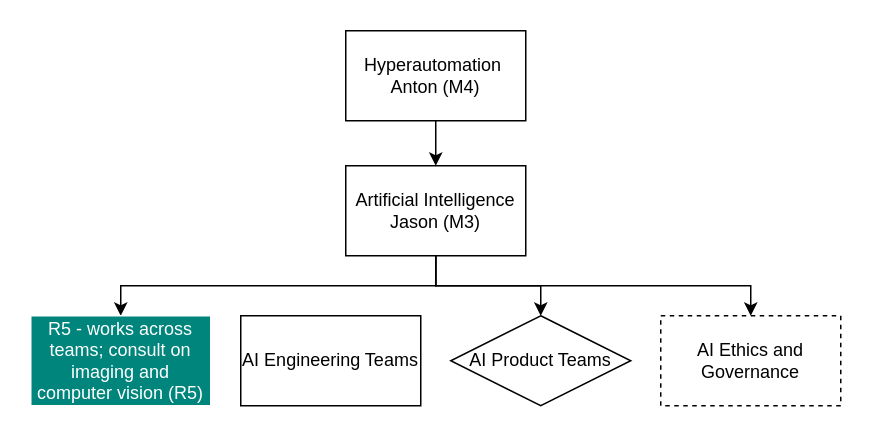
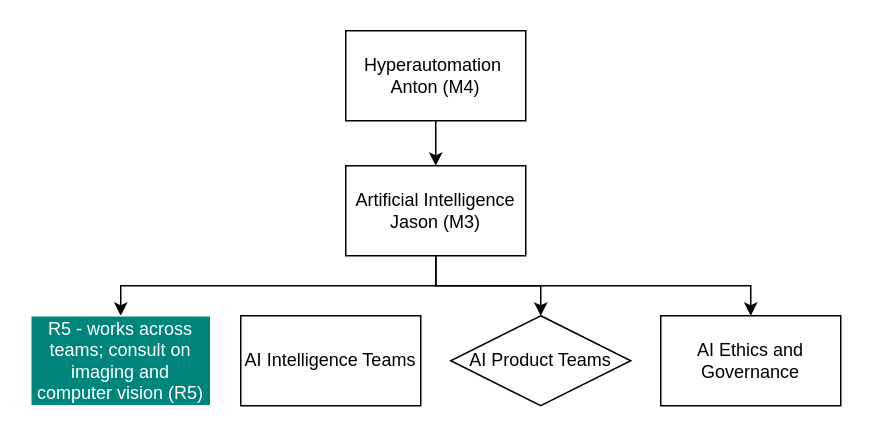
(331, 361) -> (331, 361)
(751, 361) -> (751, 361)
